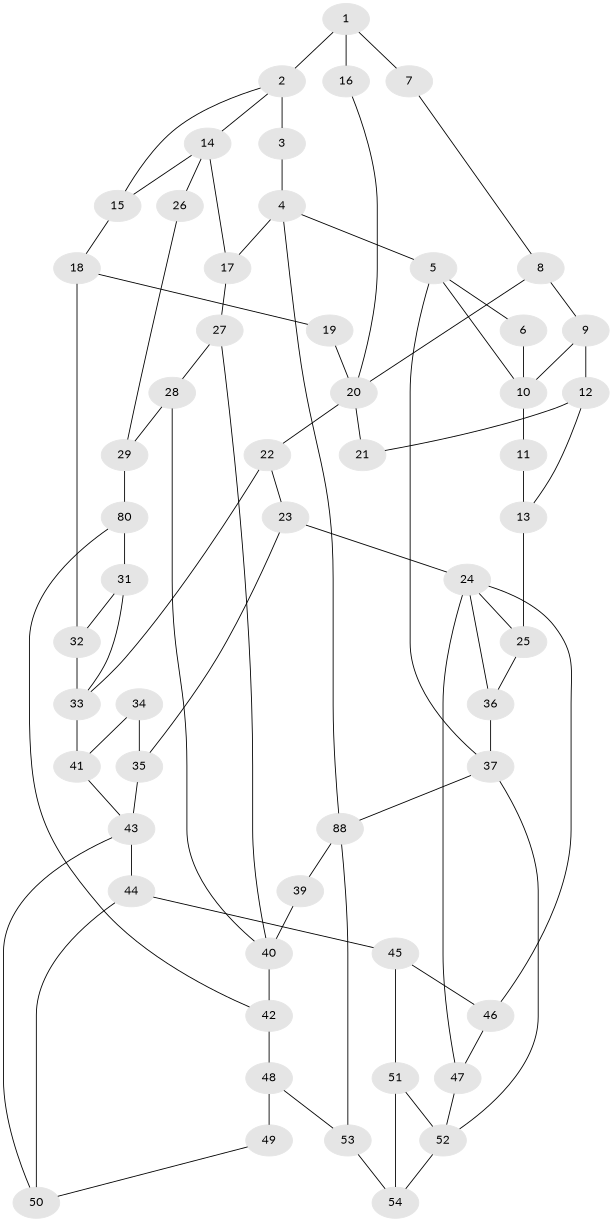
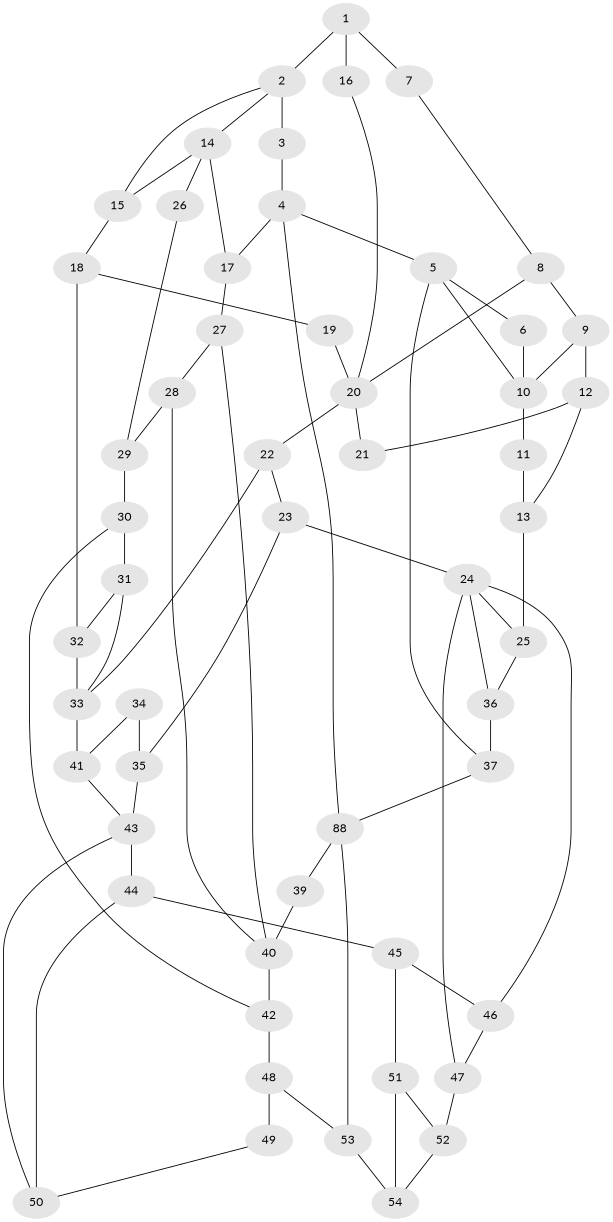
(125, 517) -> (125, 517)
(538, 966) -> none
